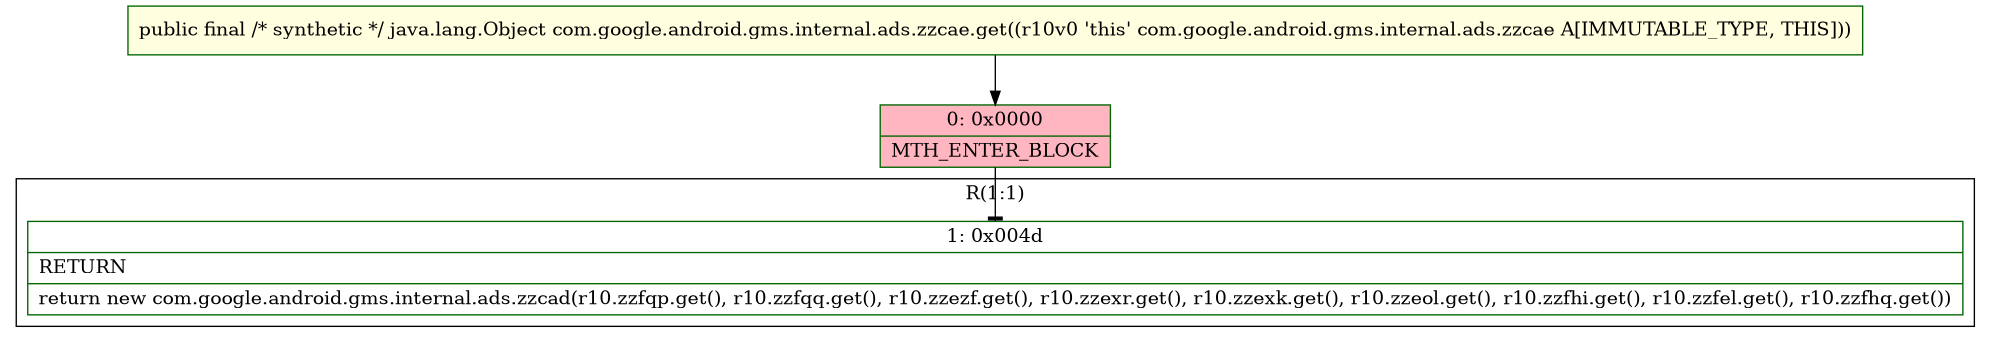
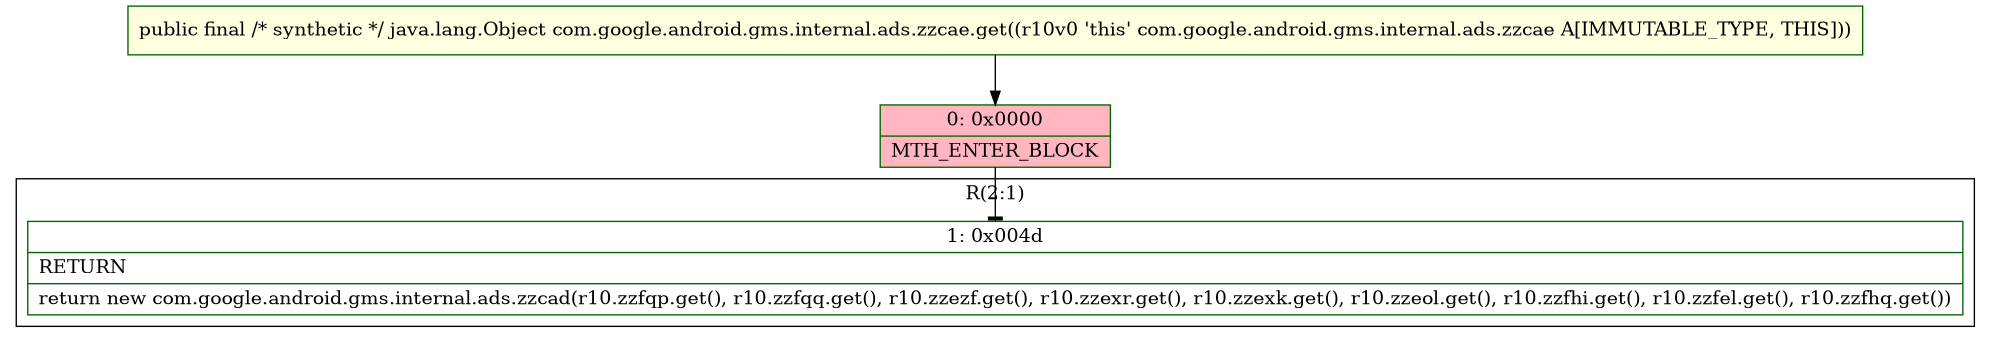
(995, 194) -> (995, 194)
